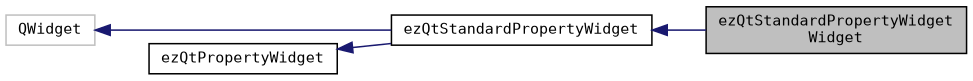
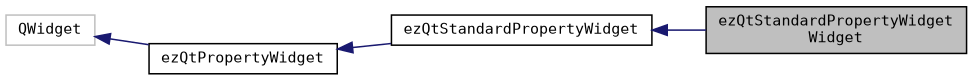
(251, 30) -> (129, 42)
